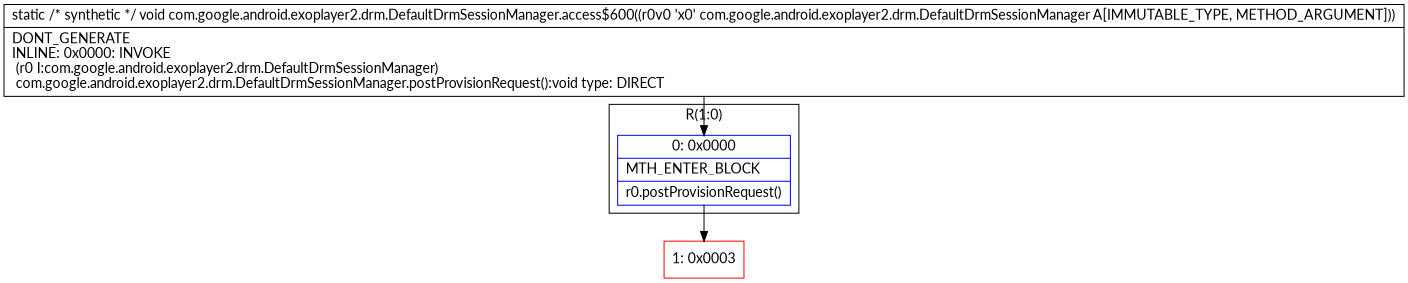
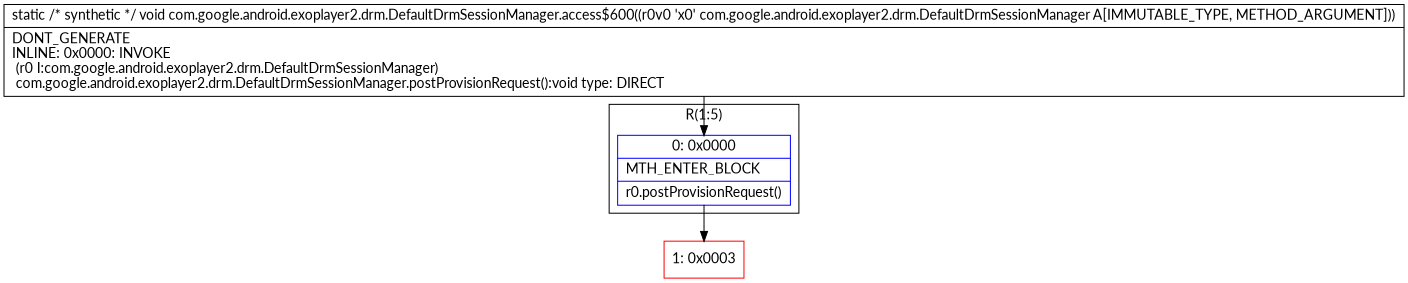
(704, 116) -> (704, 116)
